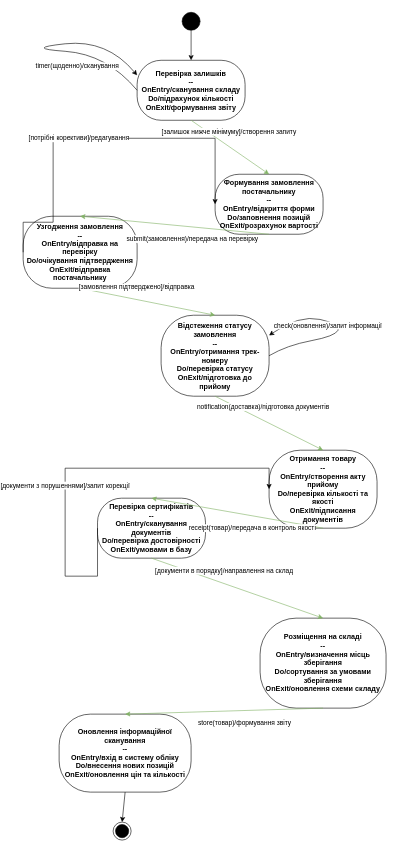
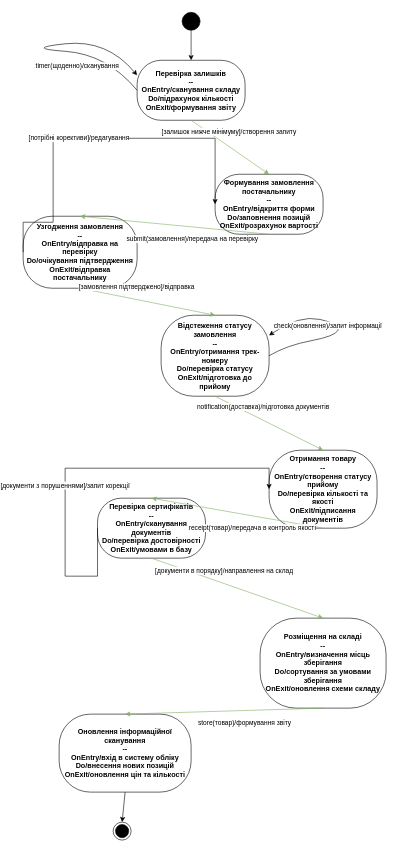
(323, 489) -> (323, 489)
